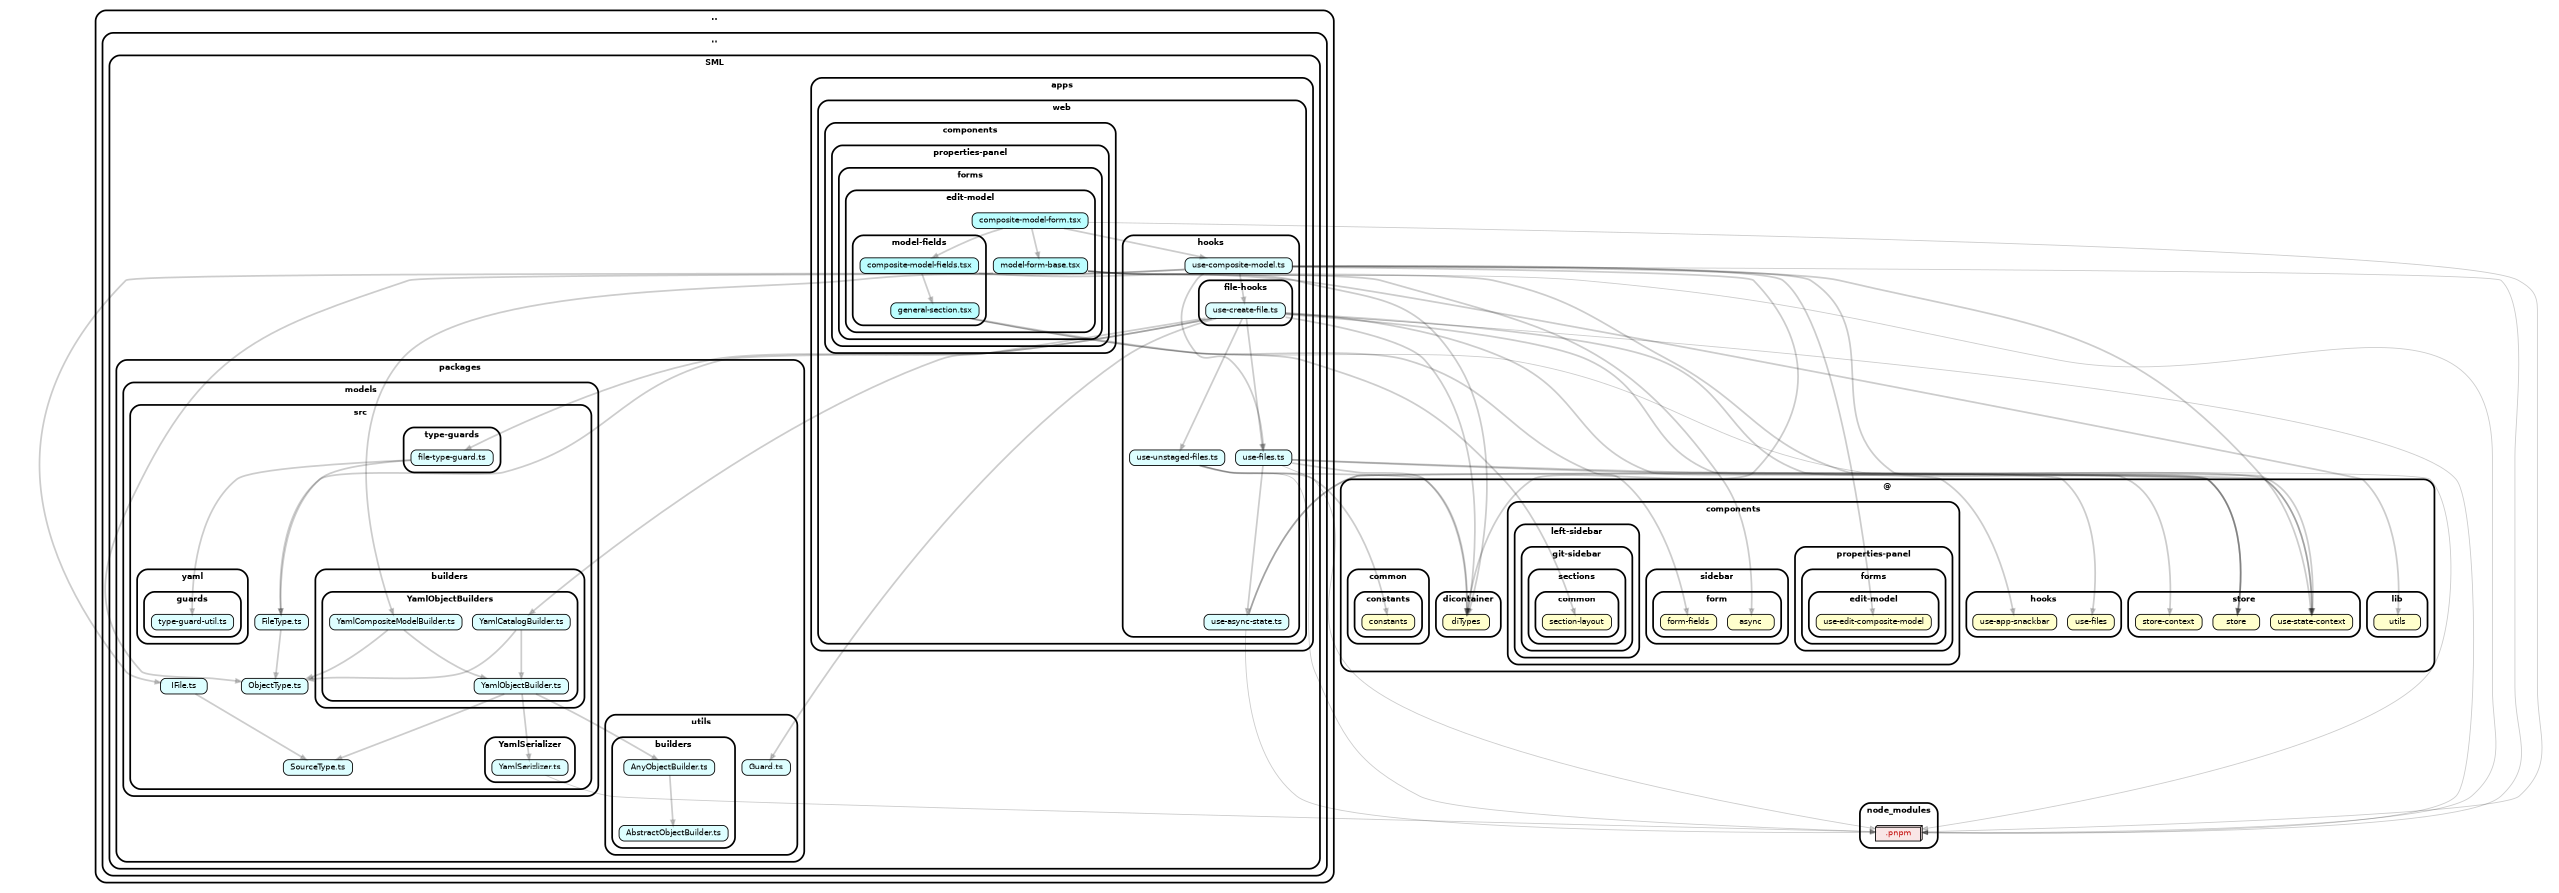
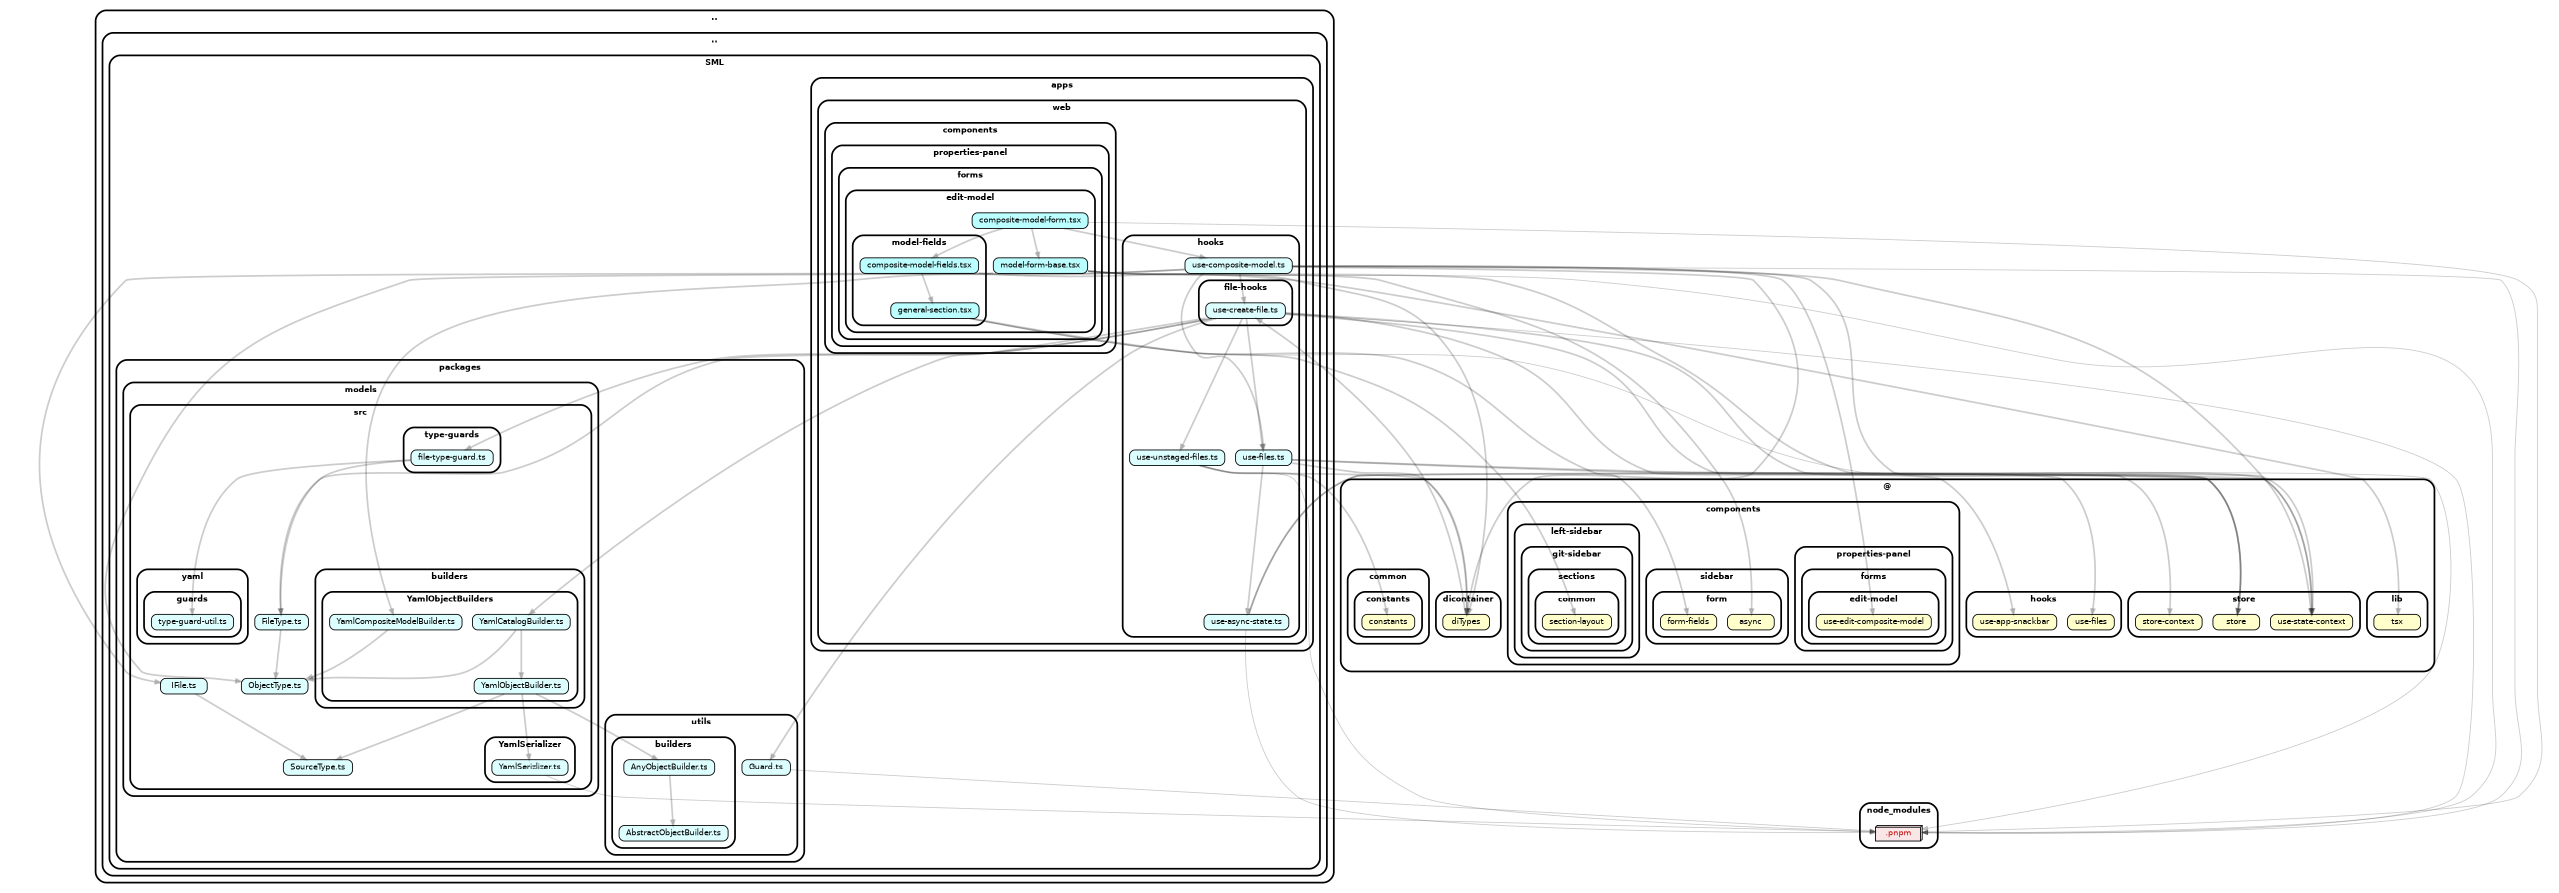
(1454, 409) -> (1399, 444)
(2397, 622) -> (2397, 622)
(441, 657) -> none
(1488, 740) -> (1357, 802)
